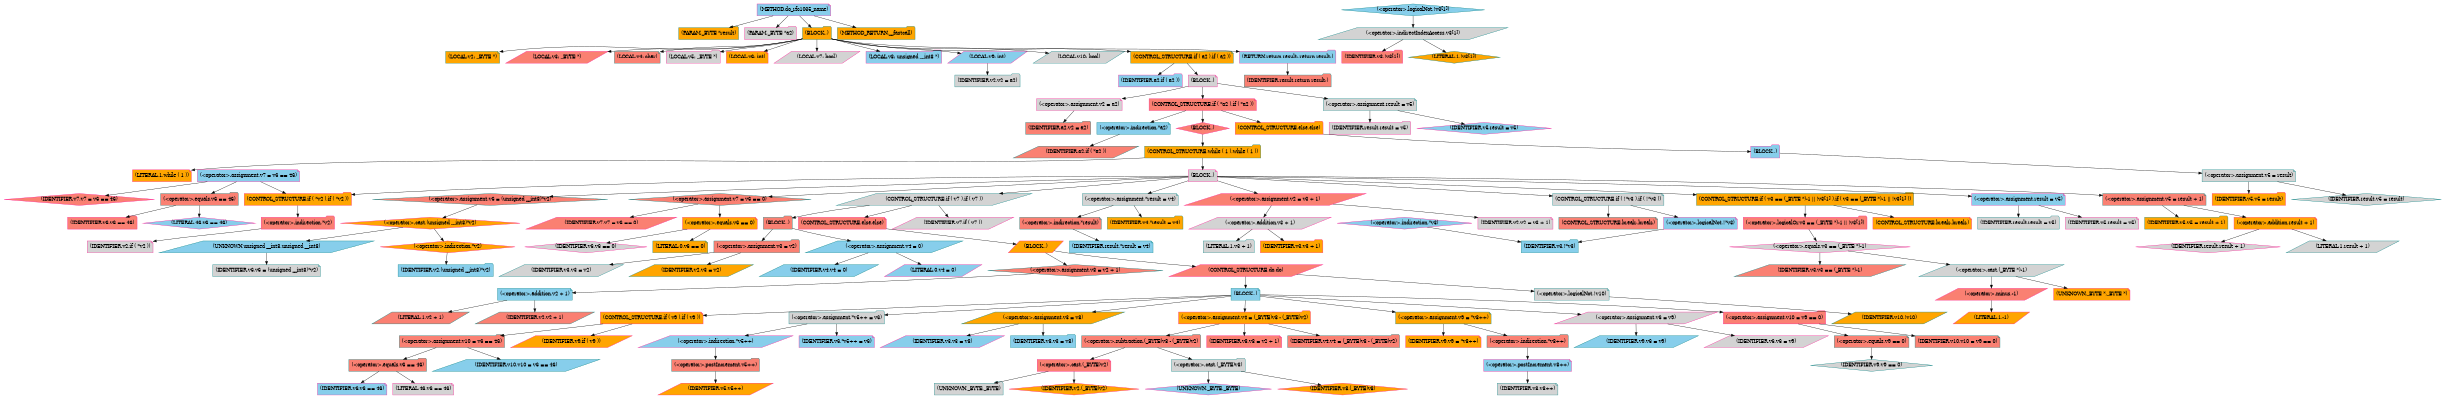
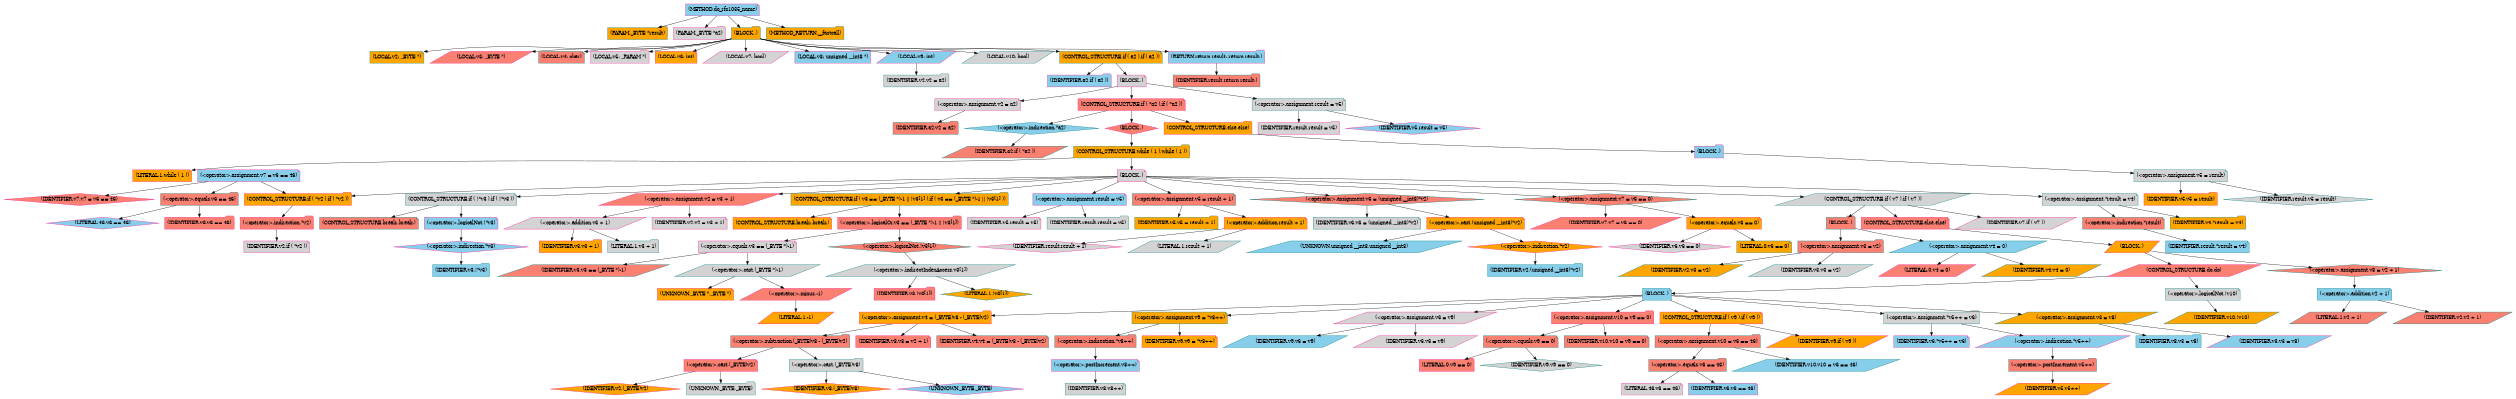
(1413, 10) -> (900, 247)
(693, 57) -> (620, 57)
(1134, 128) -> (1032, 128)
(430, 223) -> (1476, 223)
none -> (900, 233)
(1623, 235) -> (461, 233)
(1820, 247) -> (748, 247)
(267, 257) -> (1367, 210)
(819, 271) -> (2041, 271)
(933, 271) -> (1927, 271)
(1344, 342) -> (993, 342)
none -> (1447, 365)
